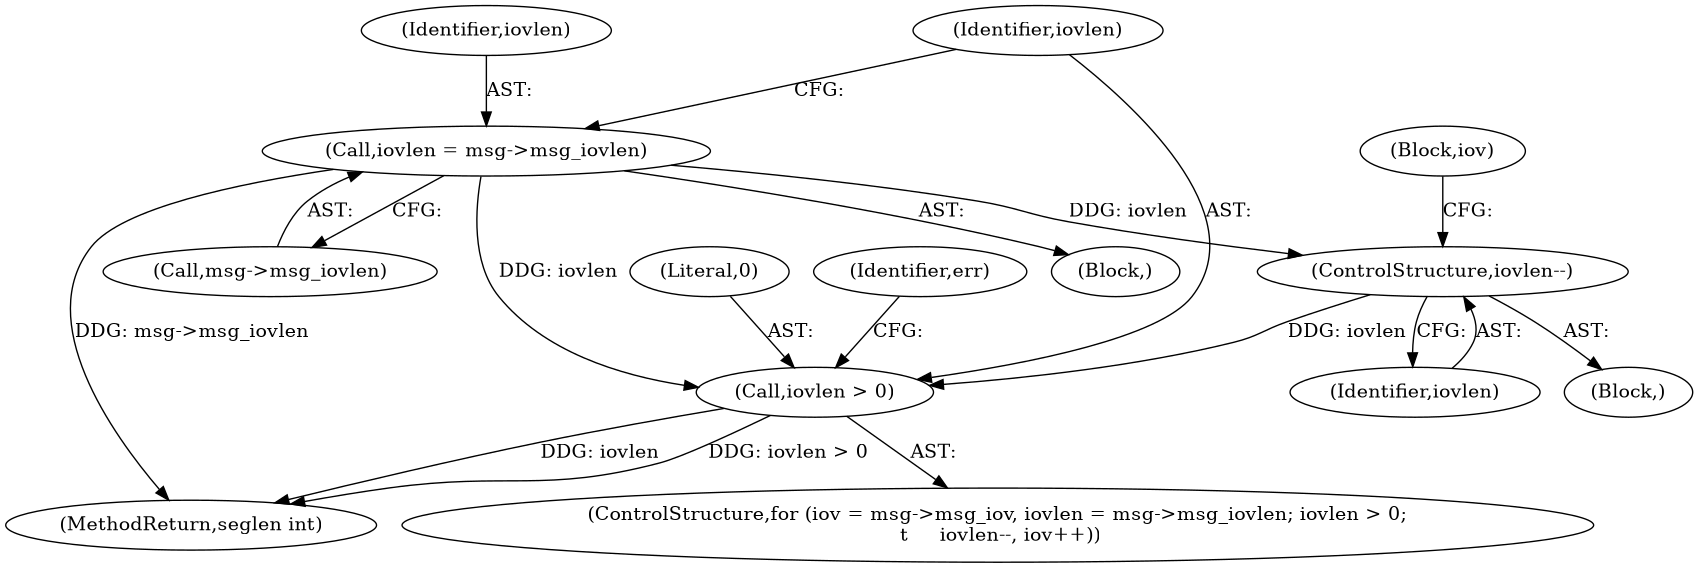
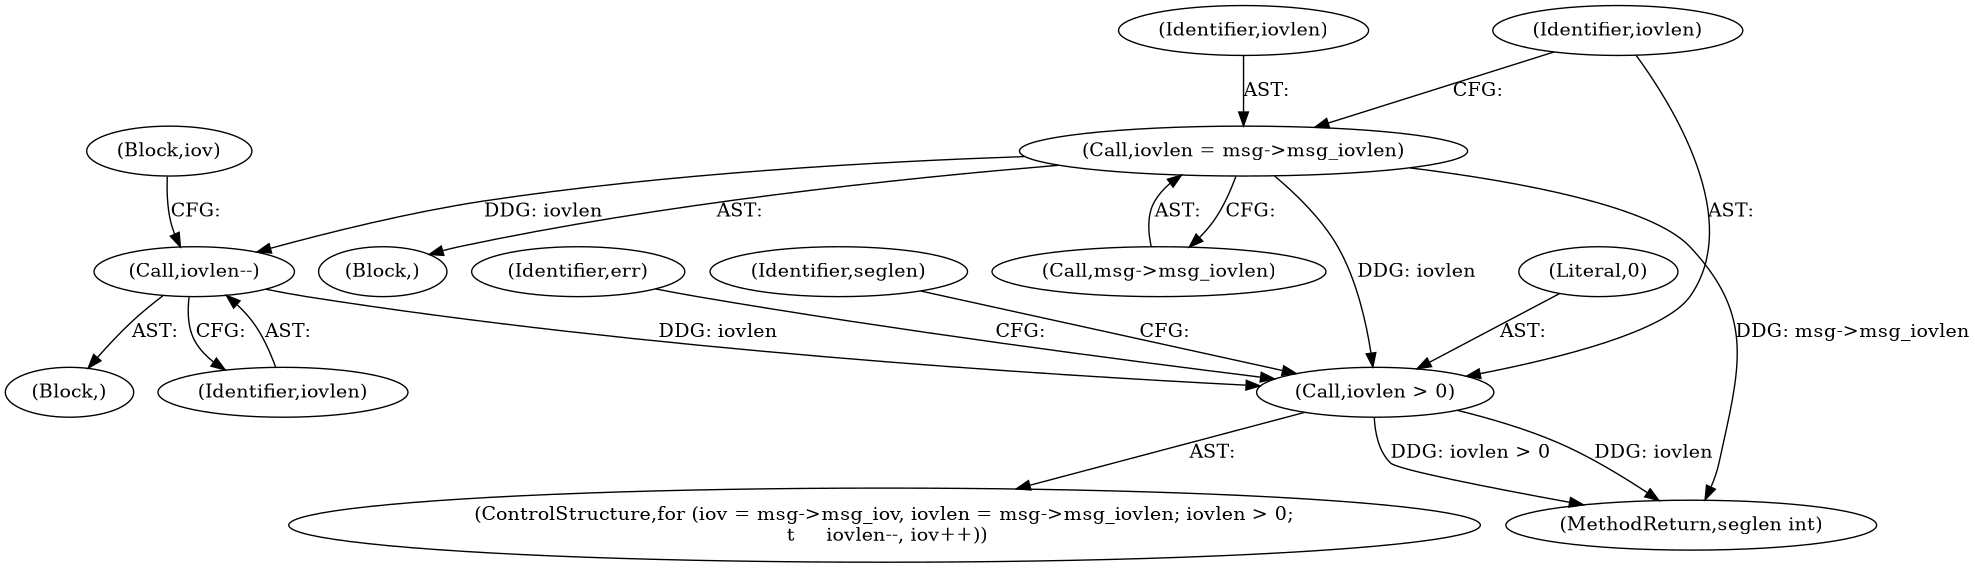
none -> (839, 272)
(1443, 272) -> (194, 272)
